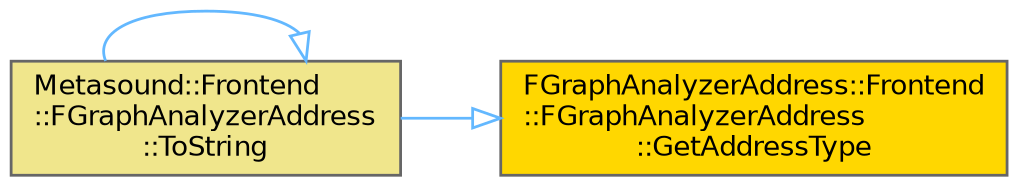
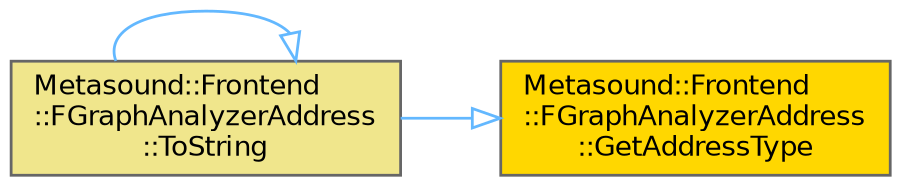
(754, 118) -> (695, 118)
